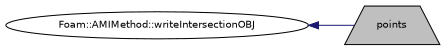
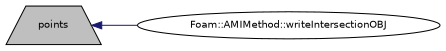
(336, 25) -> (120, 25)
